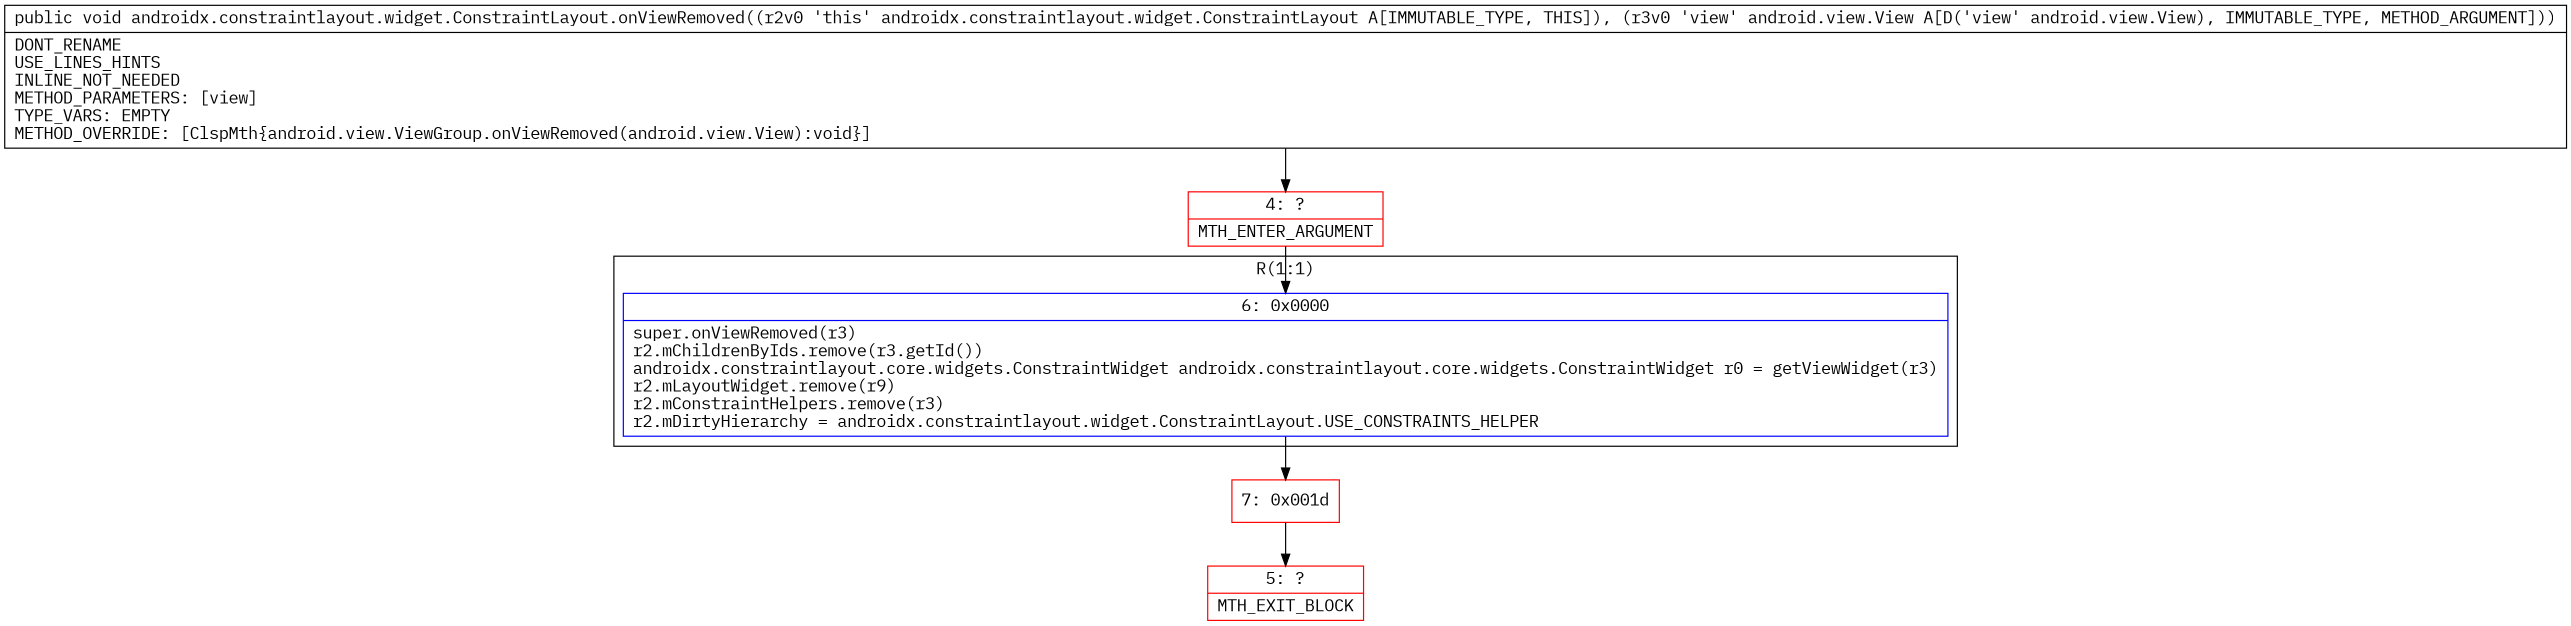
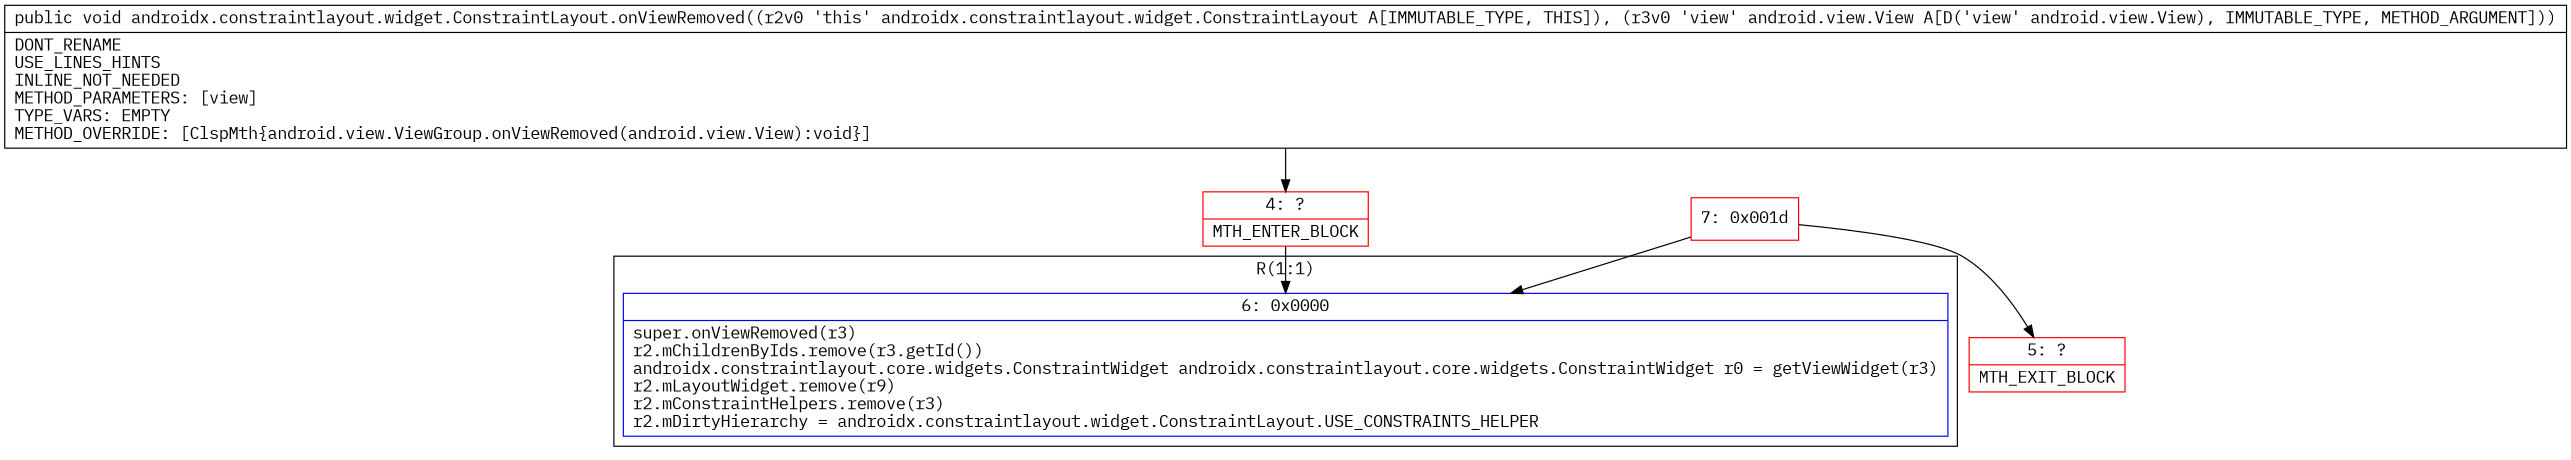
(1286, 232) -> (1286, 232)
(1286, 454) -> (1607, 263)
